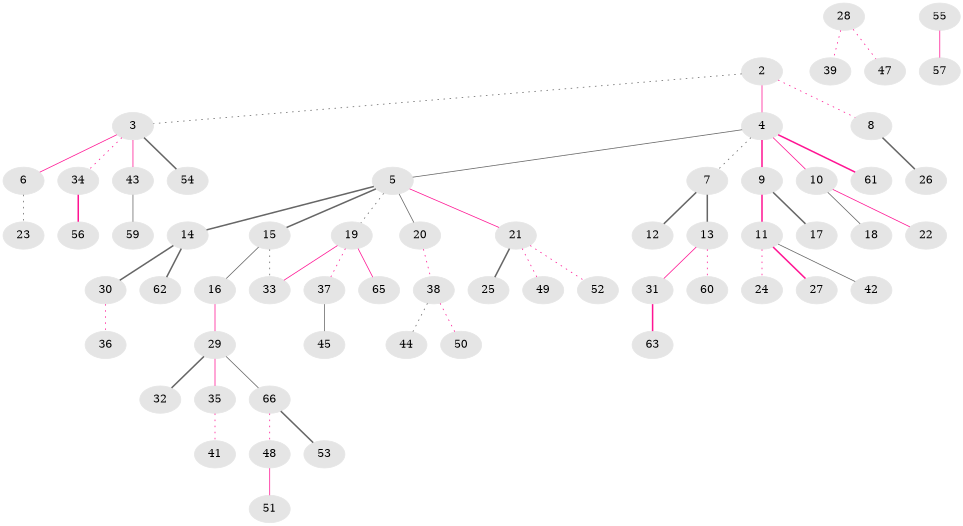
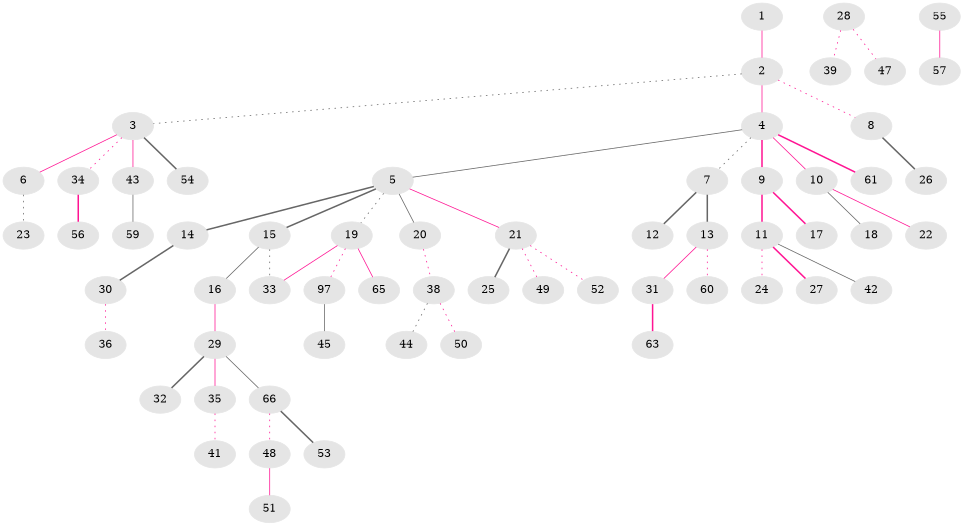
none -> (762, 17)
(789, 208) -> (789, 208)
(160, 290) -> none
(324, 290) -> (324, 290)
